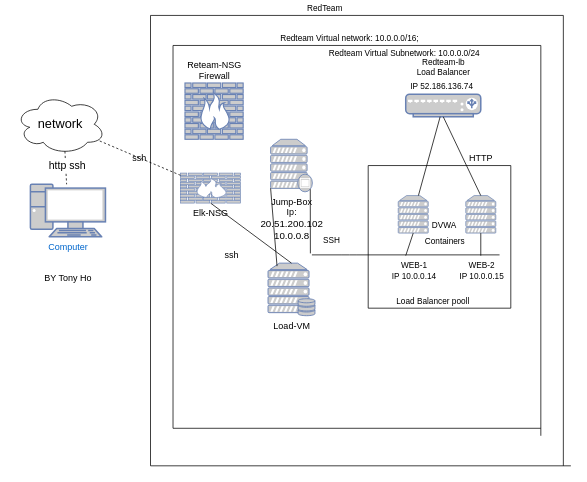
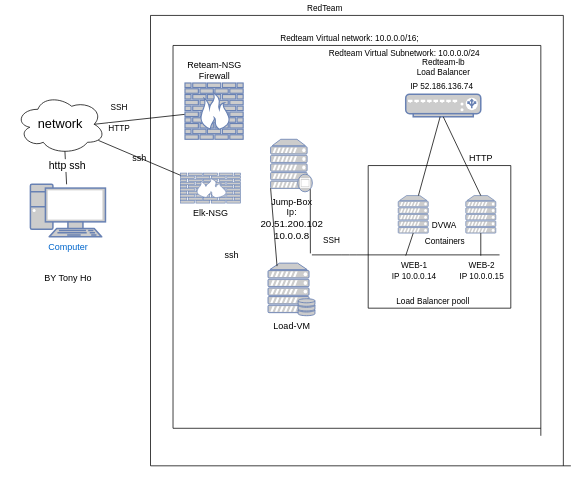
none -> (140, 119)
(140, 158) -> (140, 158)
(66, 177) -> (66, 177)
(251, 233) -> none
